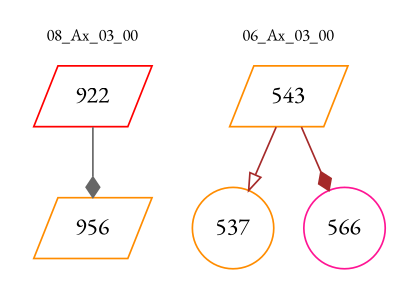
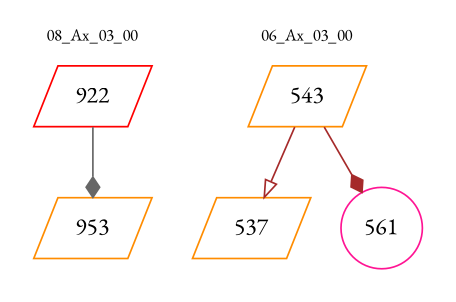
(93, 228) -> (93, 228)
(233, 228) -> (252, 228)
(345, 228) -> (382, 228)
